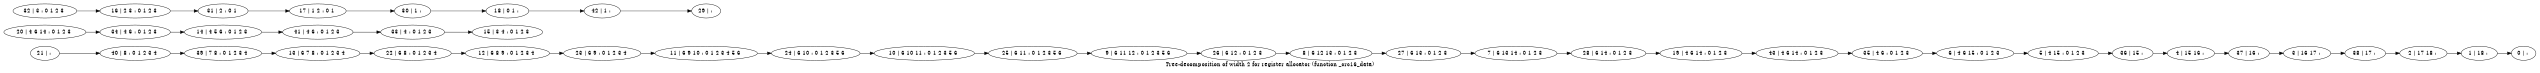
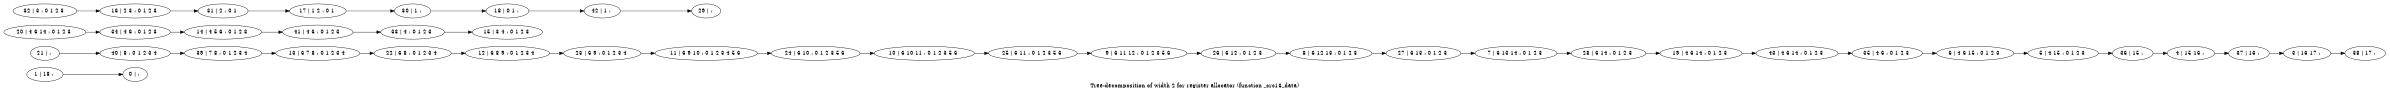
(2423, 53) -> none
